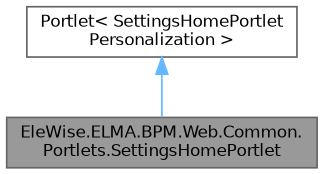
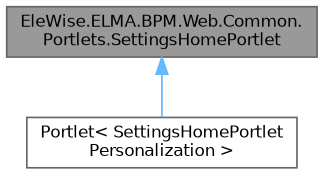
(162, 96) -> (162, 96)
